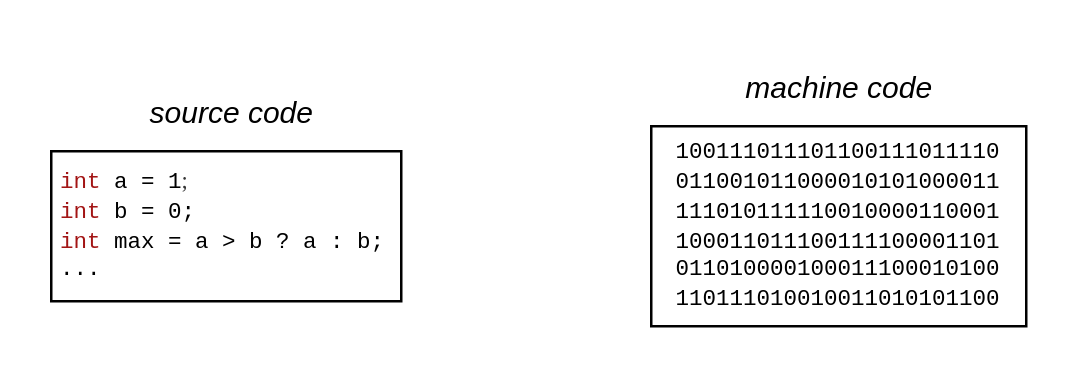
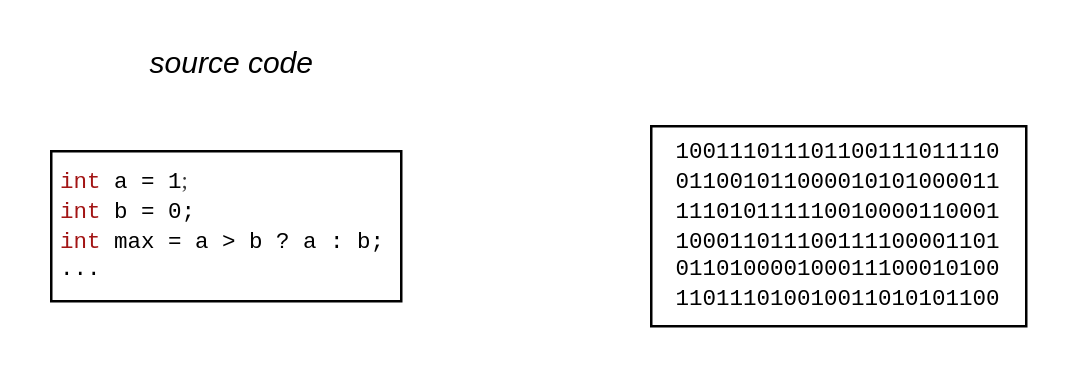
(839, 89) -> none
(233, 114) -> (233, 64)
